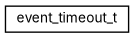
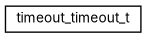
(67, 19) -> (73, 19)
